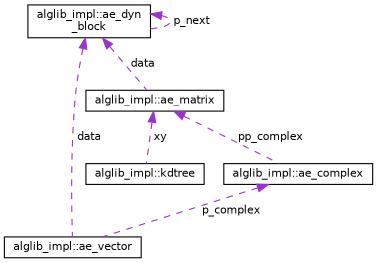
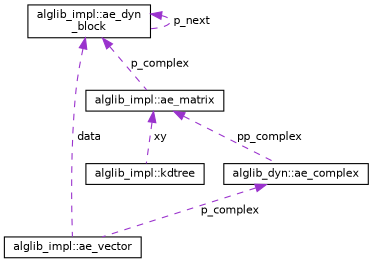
(141, 64) -> (159, 64)
(298, 174) -> (296, 174)
